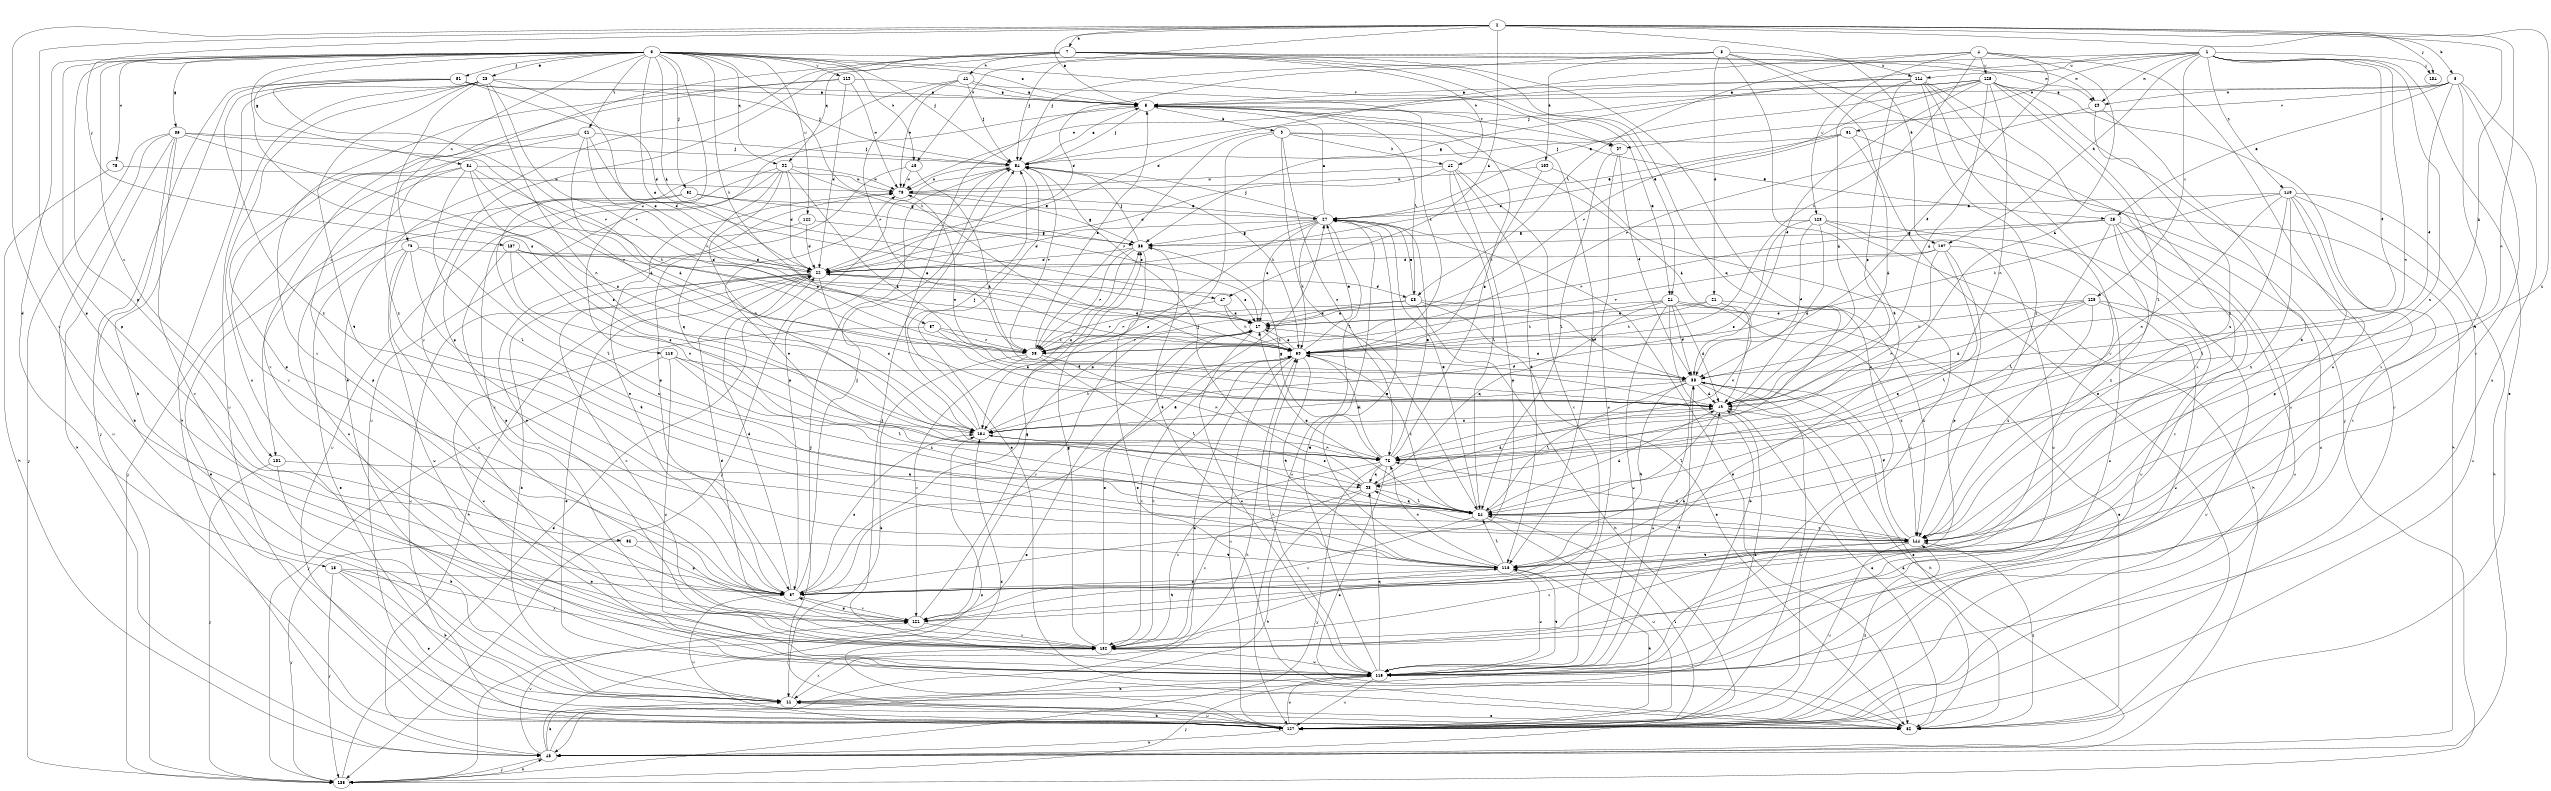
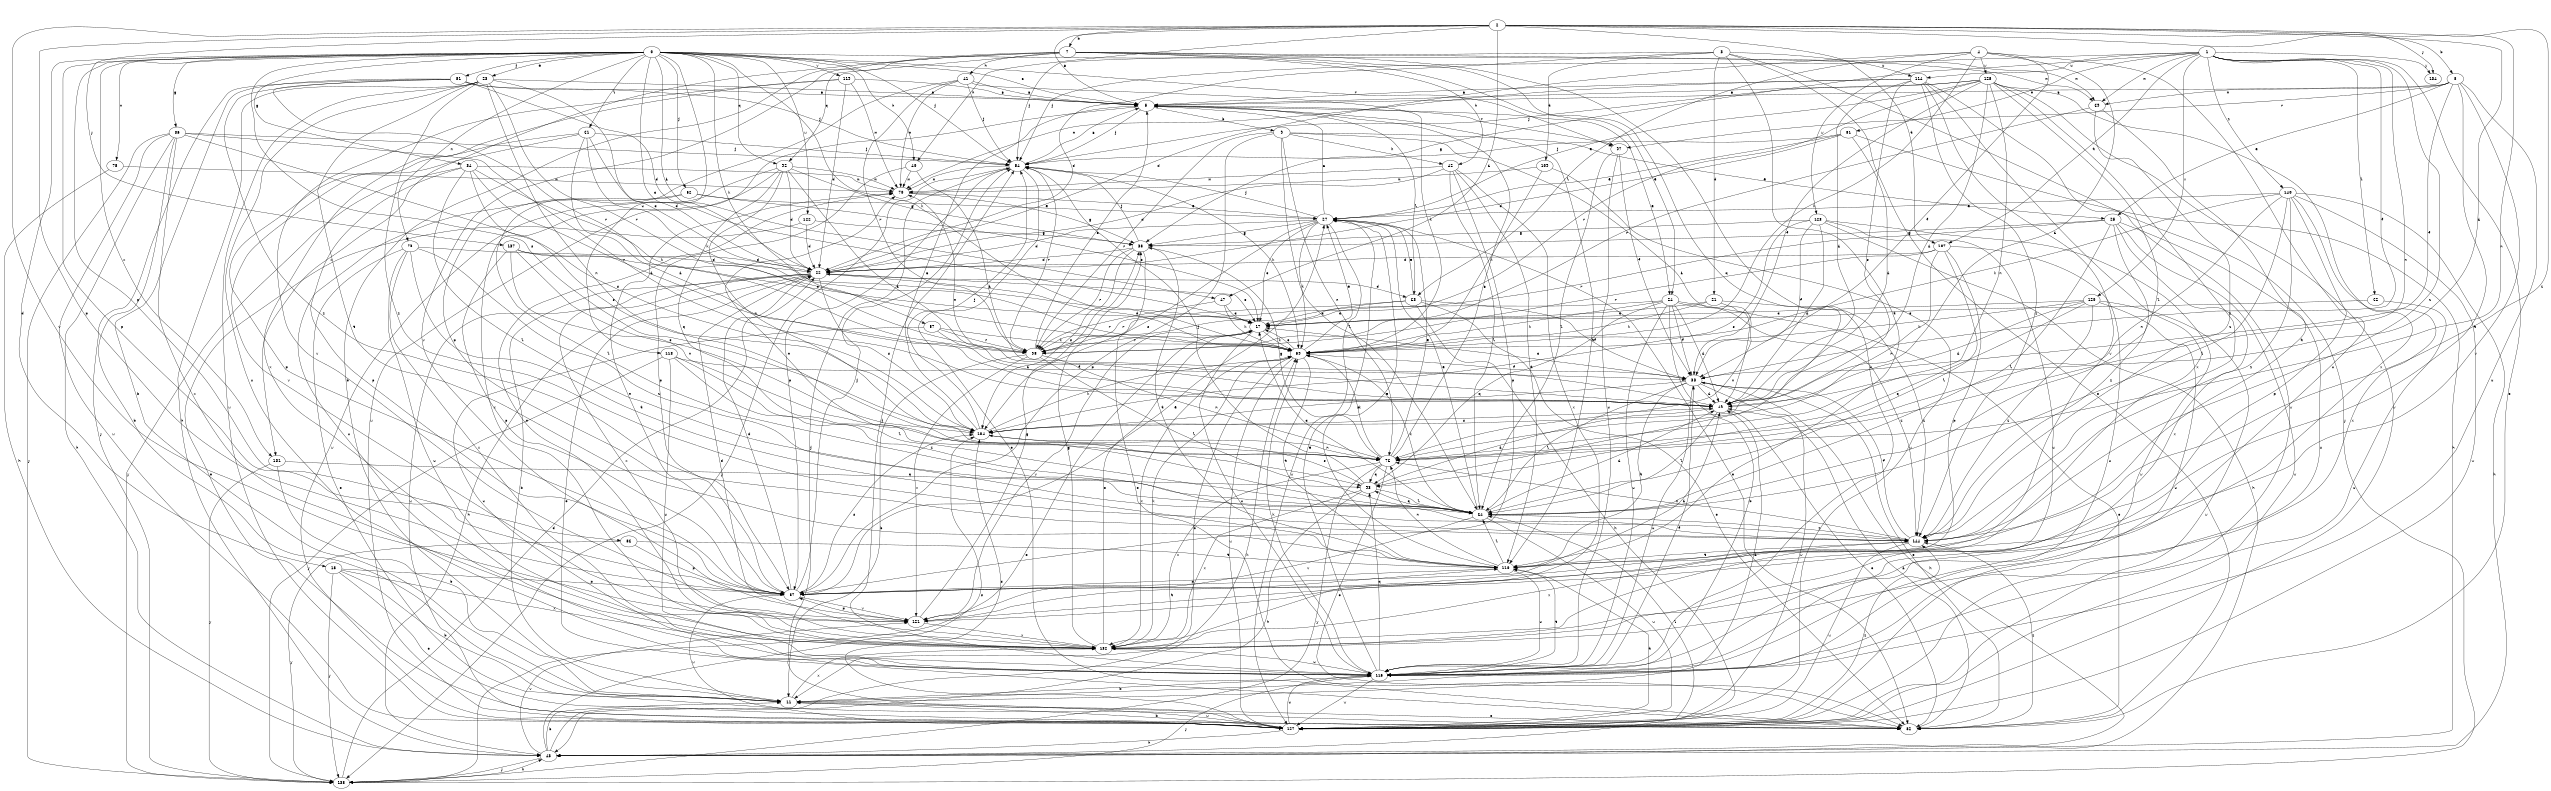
none -> (2376, 300)
